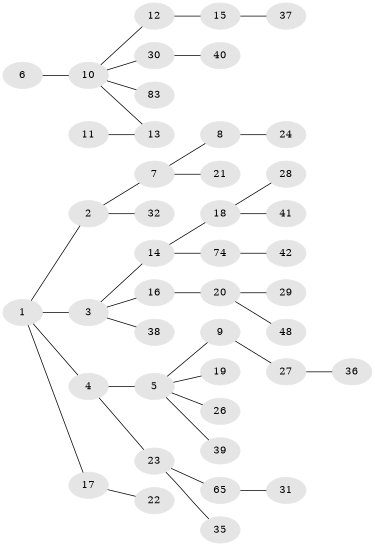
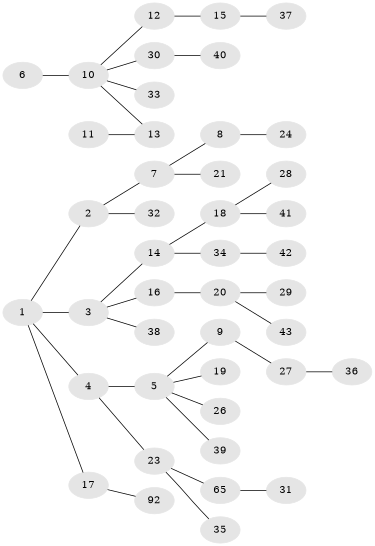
(154, 95) -> (154, 95)
(220, 253) -> (220, 253)
(286, 332) -> (286, 332)
(154, 501) -> (154, 501)
